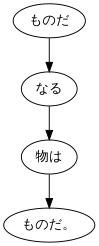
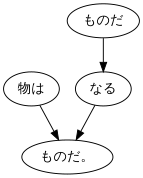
(49, 118) -> (88, 118)
